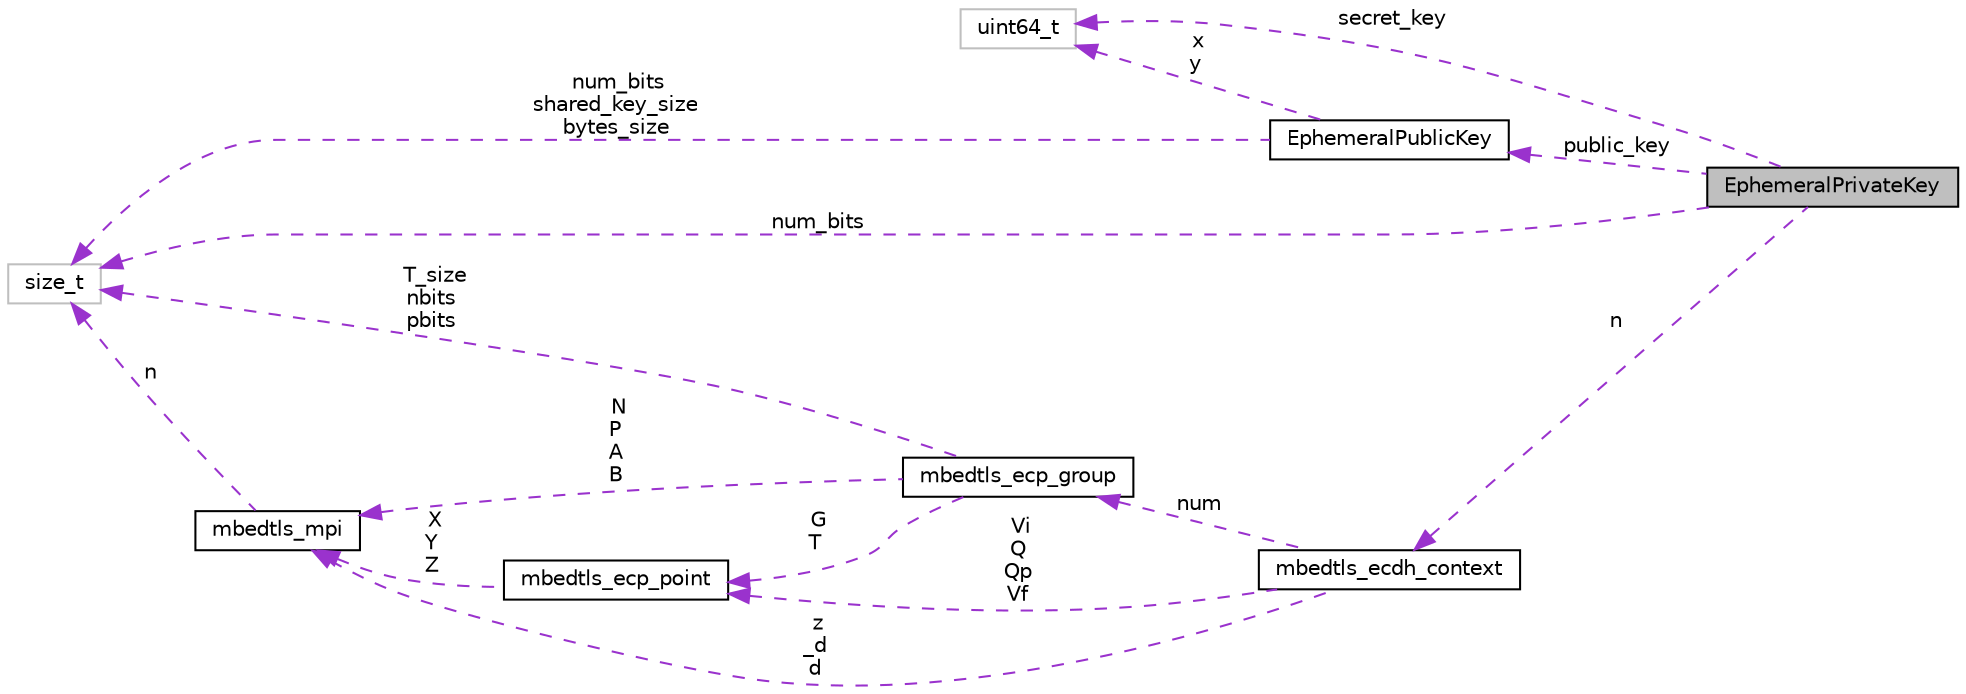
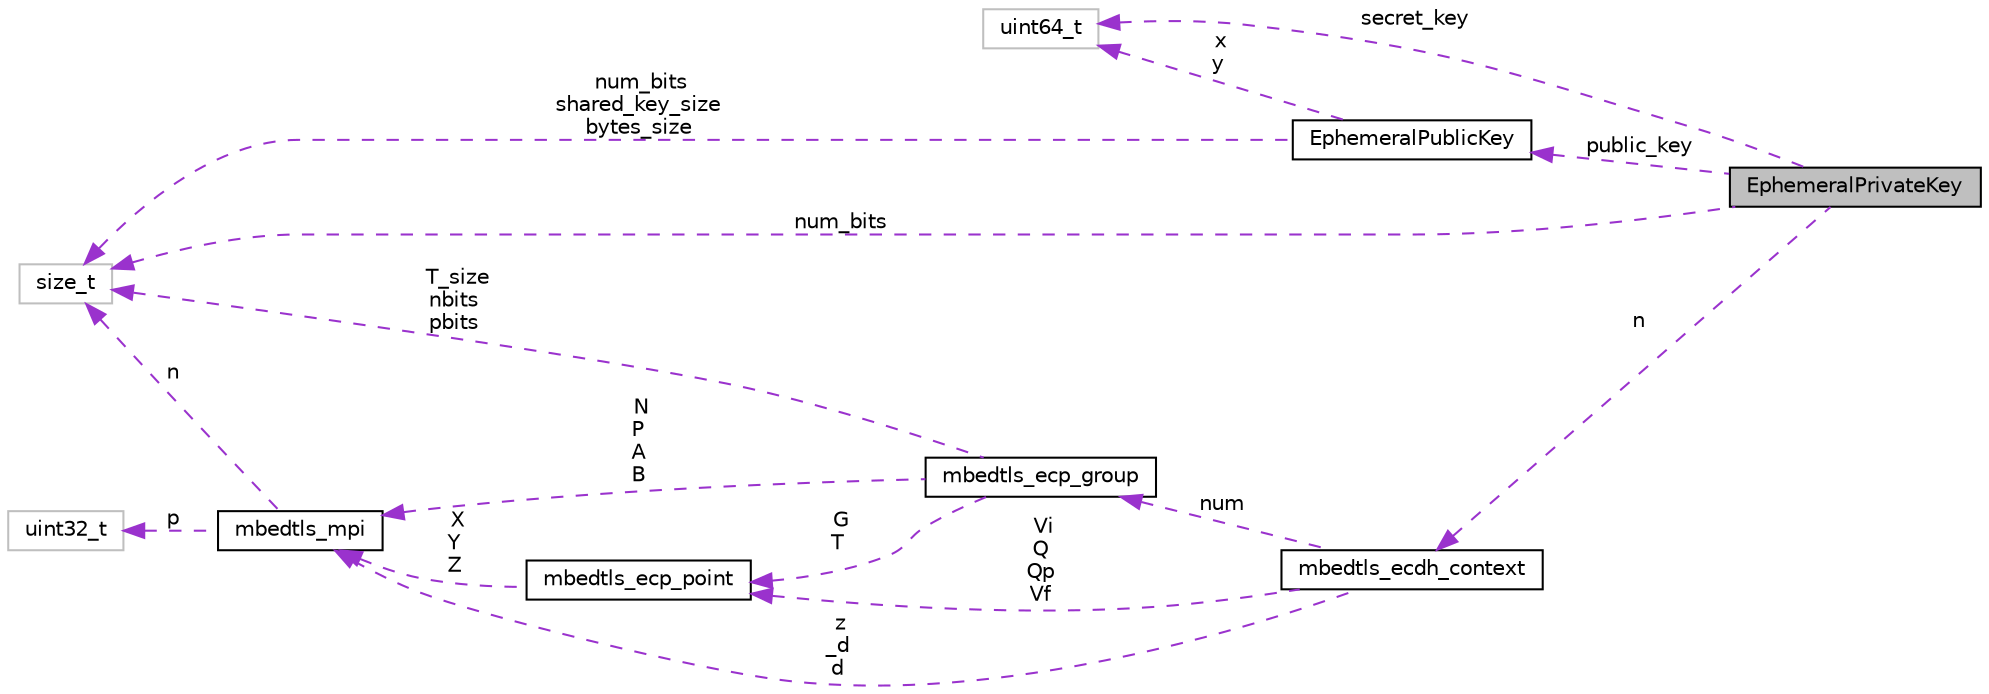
none -> (66, 531)
